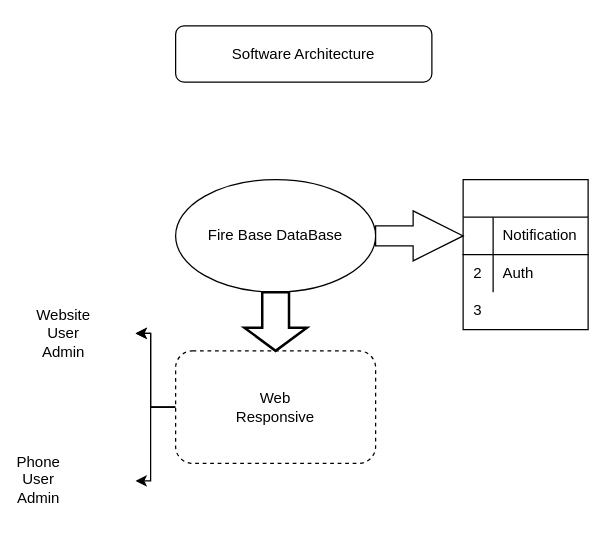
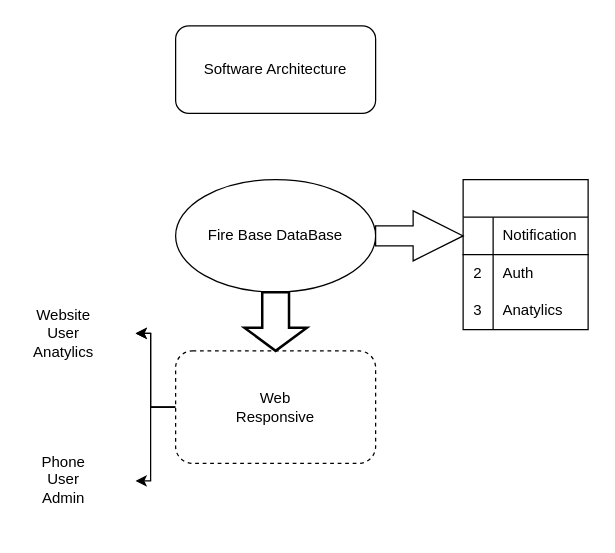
(304, 54) -> (276, 69)
none -> (541, 311)
(64, 333) -> (64, 333)
(38, 488) -> (63, 488)
